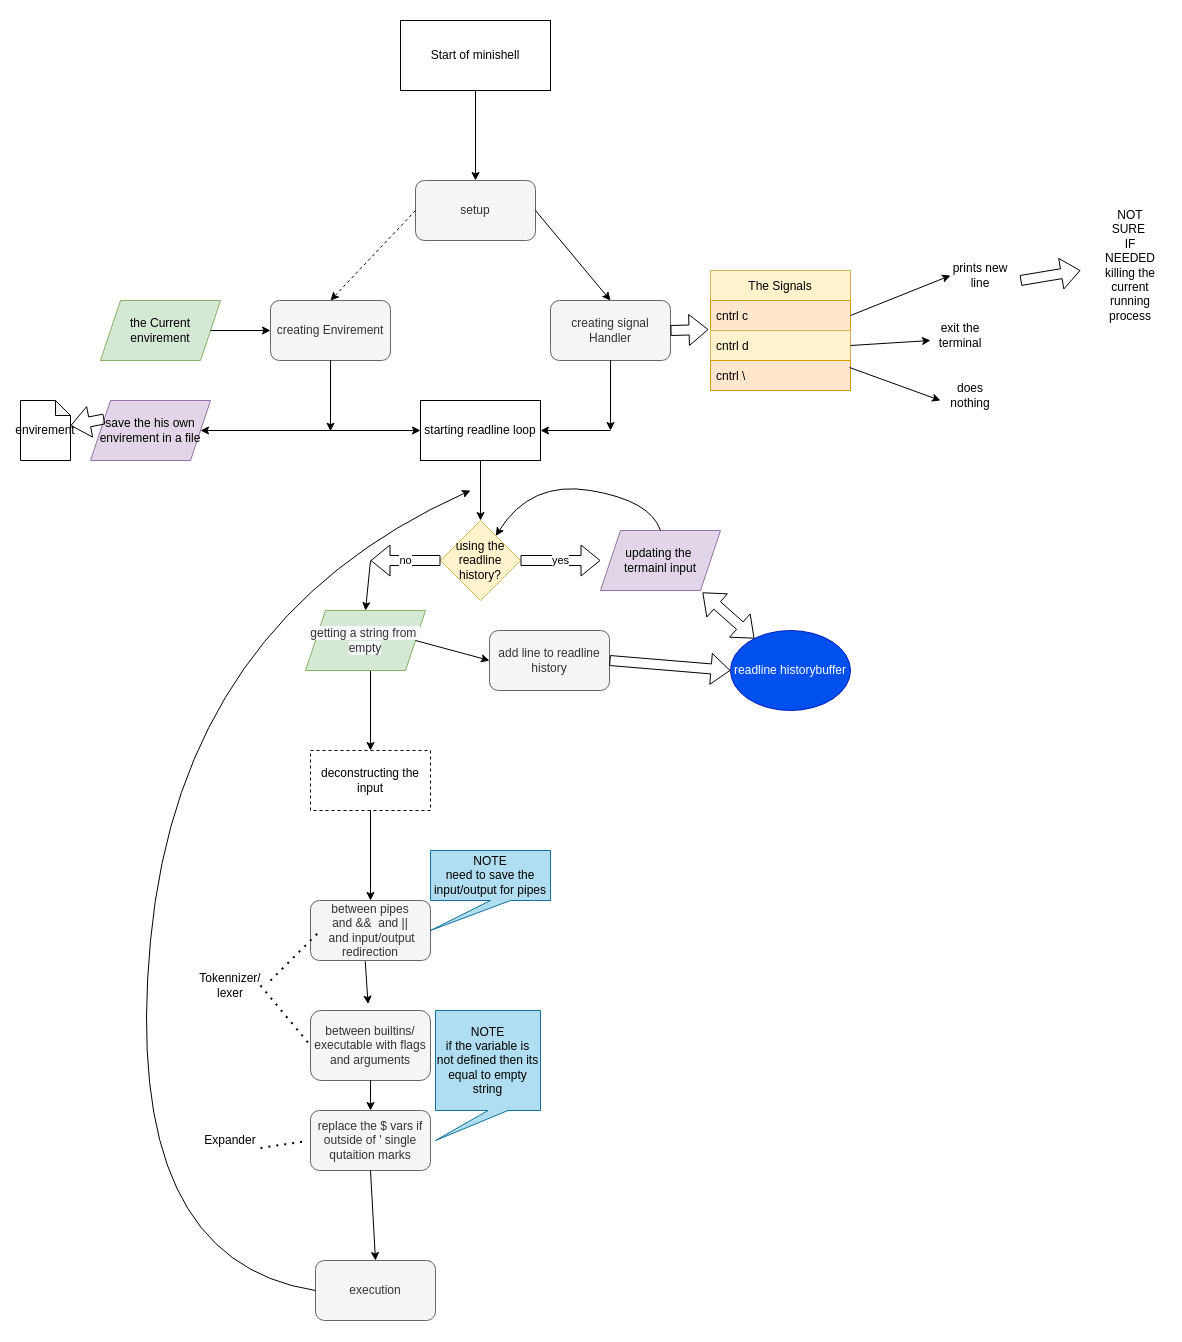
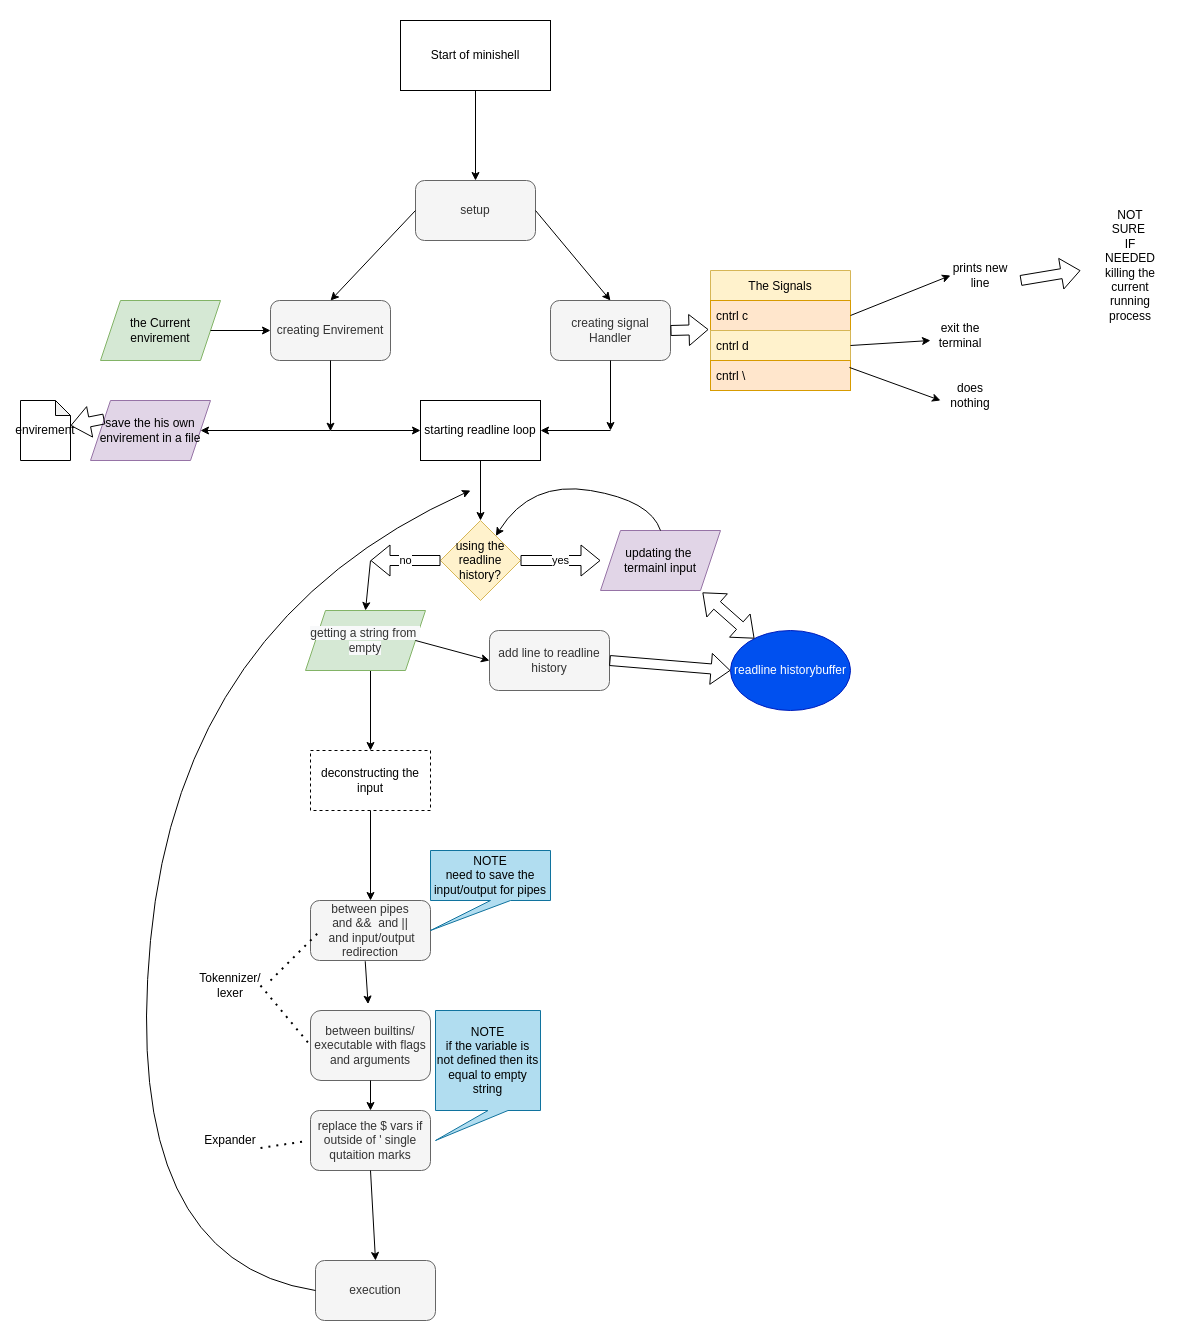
(376, 253) -> (376, 253)
